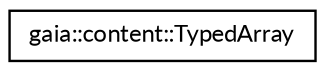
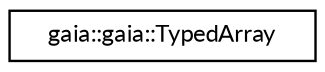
(163, 36) -> (163, 36)
